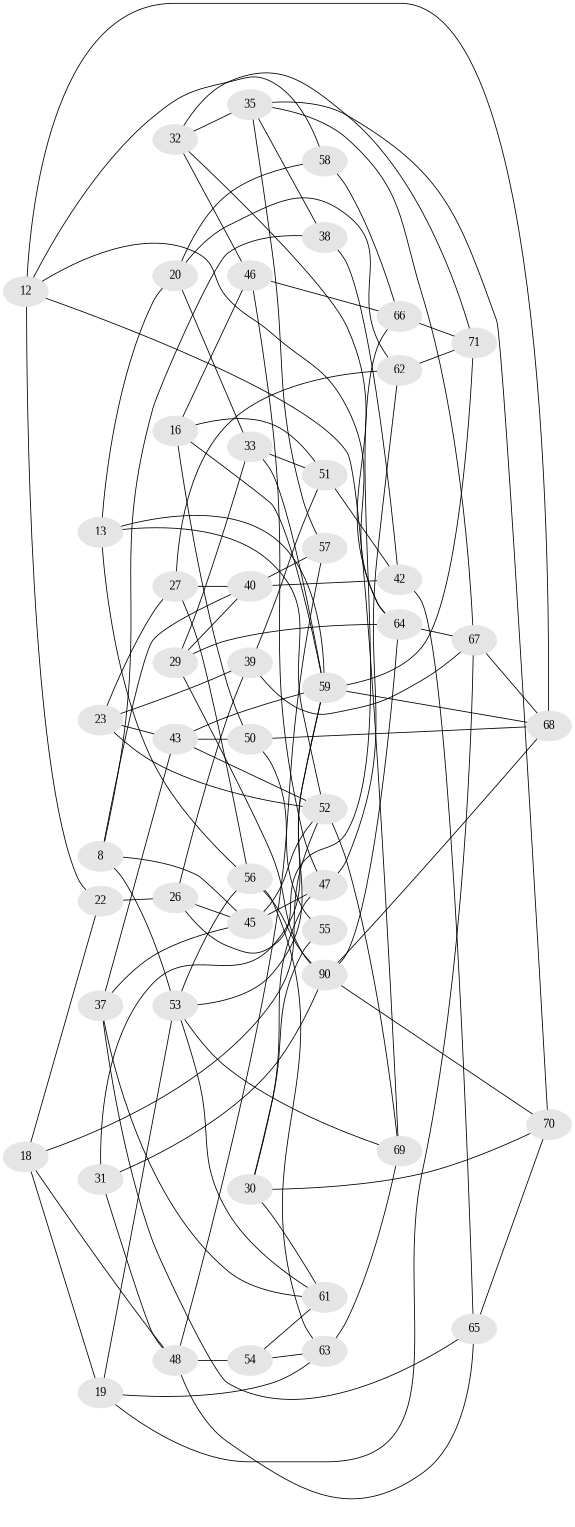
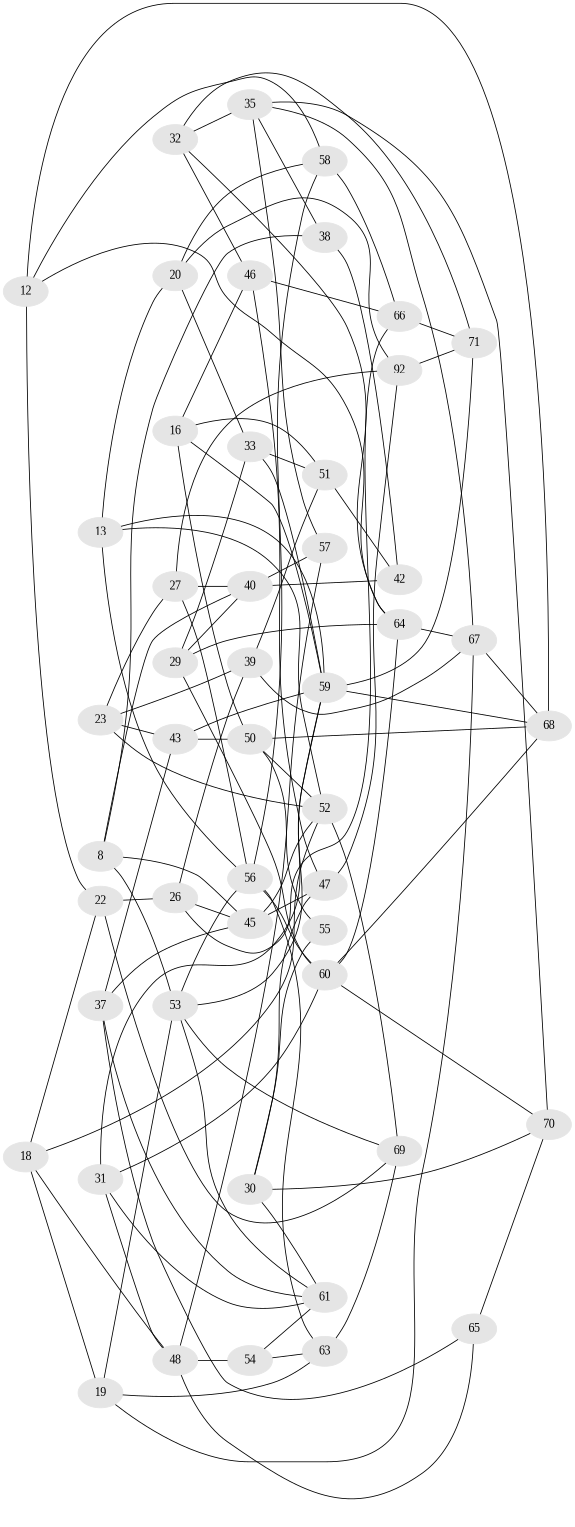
(399, 370) -> (399, 370)
none -> (278, 414)
(351, 470) -> (185, 1153)
(250, 774) -> (285, 772)
(459, 968) -> none
(325, 975) -> (325, 975)
none -> (191, 1281)
